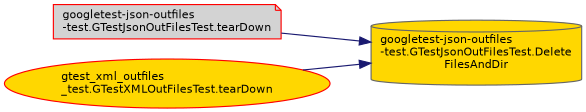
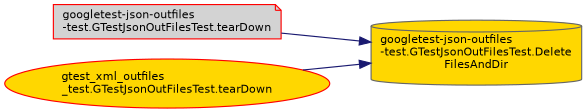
(167, 84) -> (167, 84)
